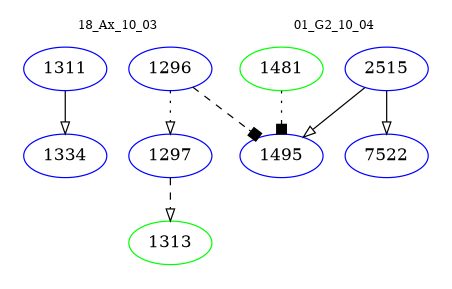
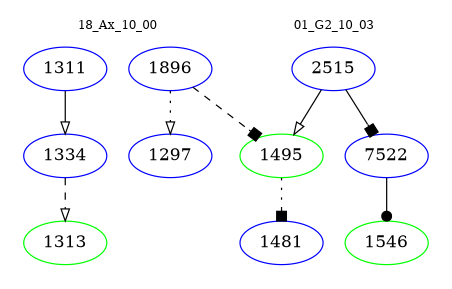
(118, 26) -> (118, 26)
(334, 26) -> (334, 26)
(170, 69) -> (170, 69)
(282, 69) -> (282, 243)
(282, 106) -> (282, 193)
(387, 106) -> (357, 107)
(282, 156) -> (282, 156)
(170, 193) -> (65, 193)
none -> (387, 243)
